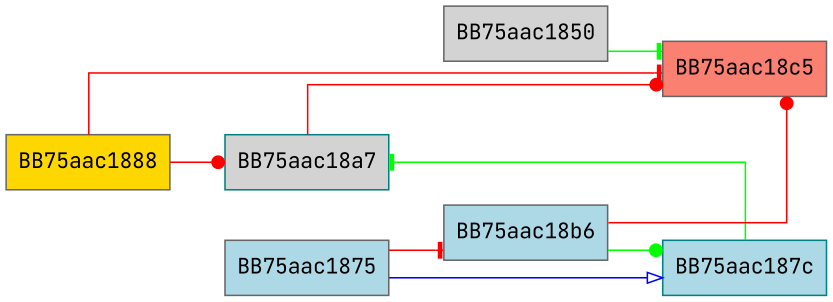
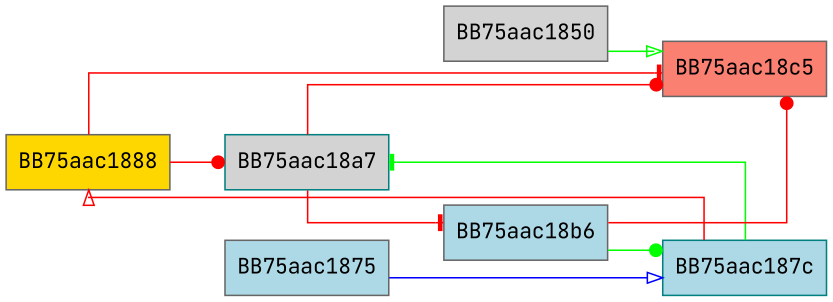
(631, 51) -> (631, 51)
none -> (417, 197)
(412, 250) -> (355, 223)
